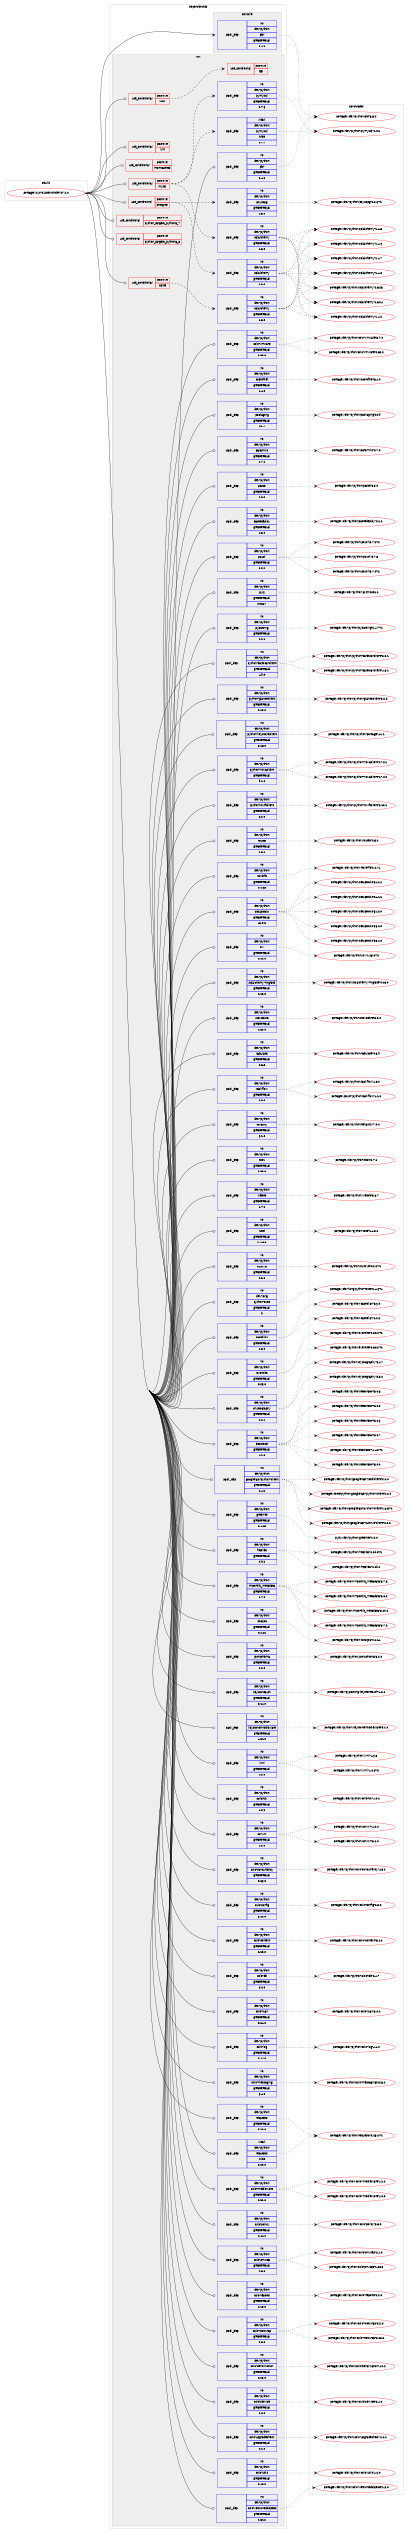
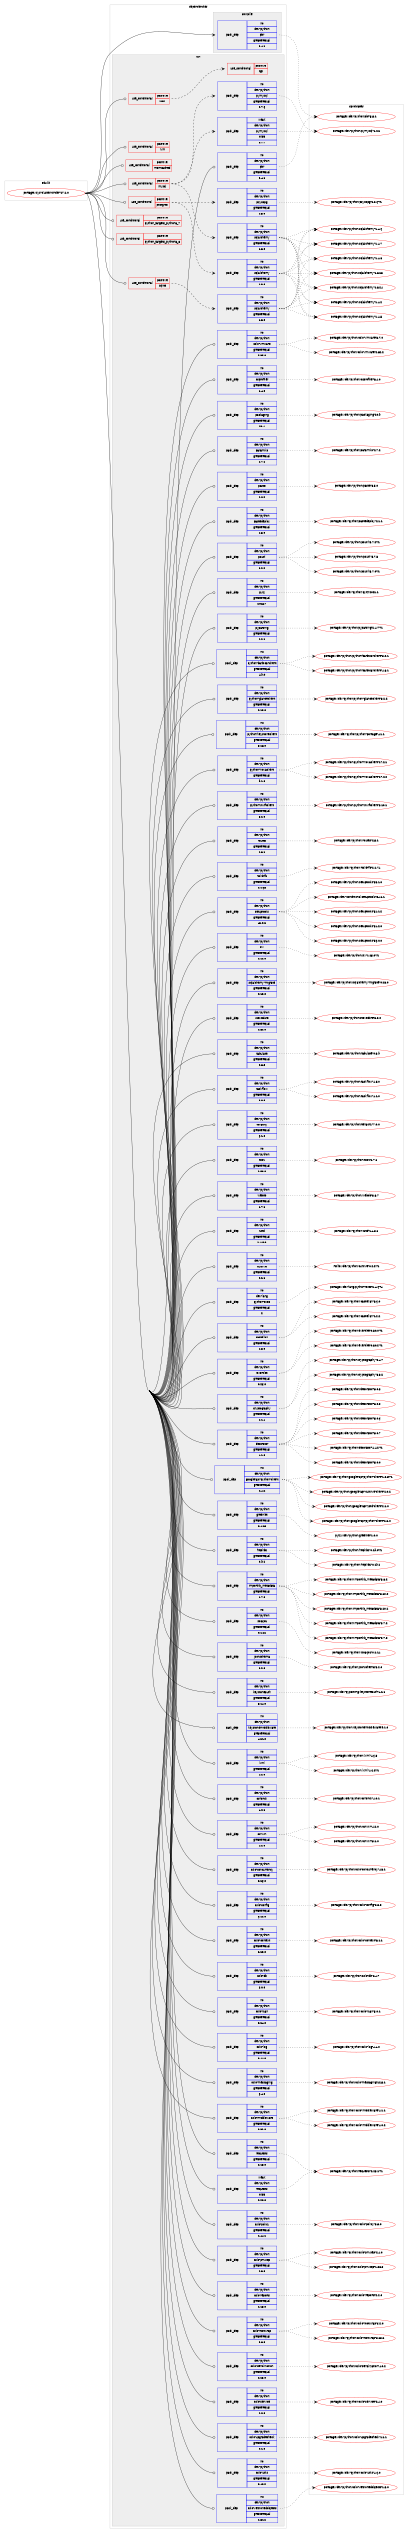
(356, 883) -> (356, 897)
(356, 1097) -> (356, 1097)
(356, 1267) -> (356, 1267)
(356, 1494) -> (356, 1521)
none -> (356, 1594)
